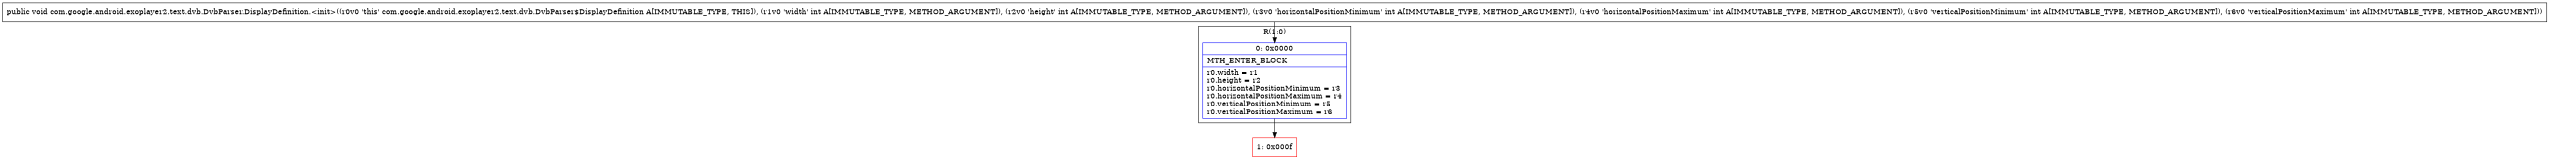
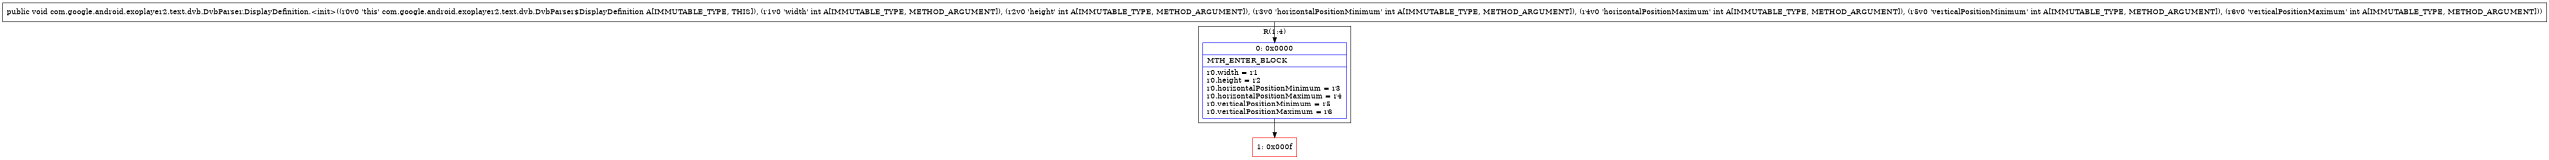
(1275, 32) -> (1275, 32)
